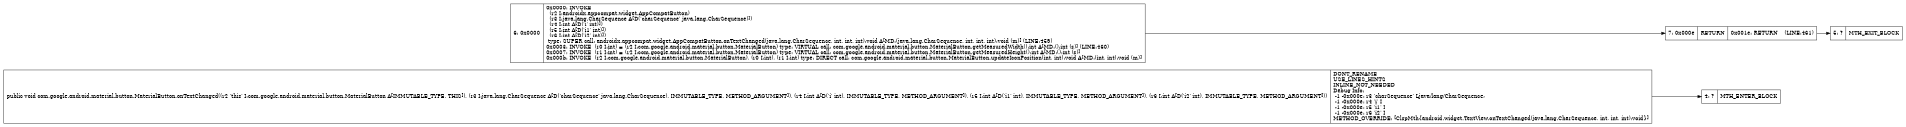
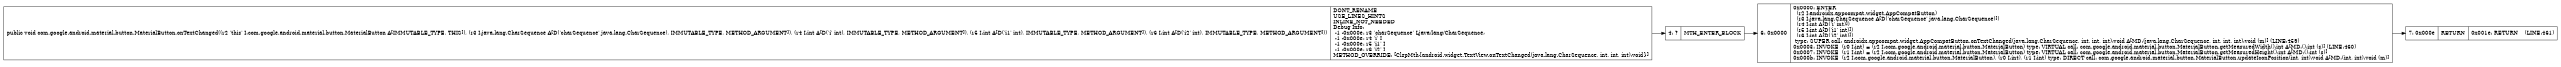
(571, 8) -> (1816, 8)
none -> (1749, 33)
(1866, 33) -> none
